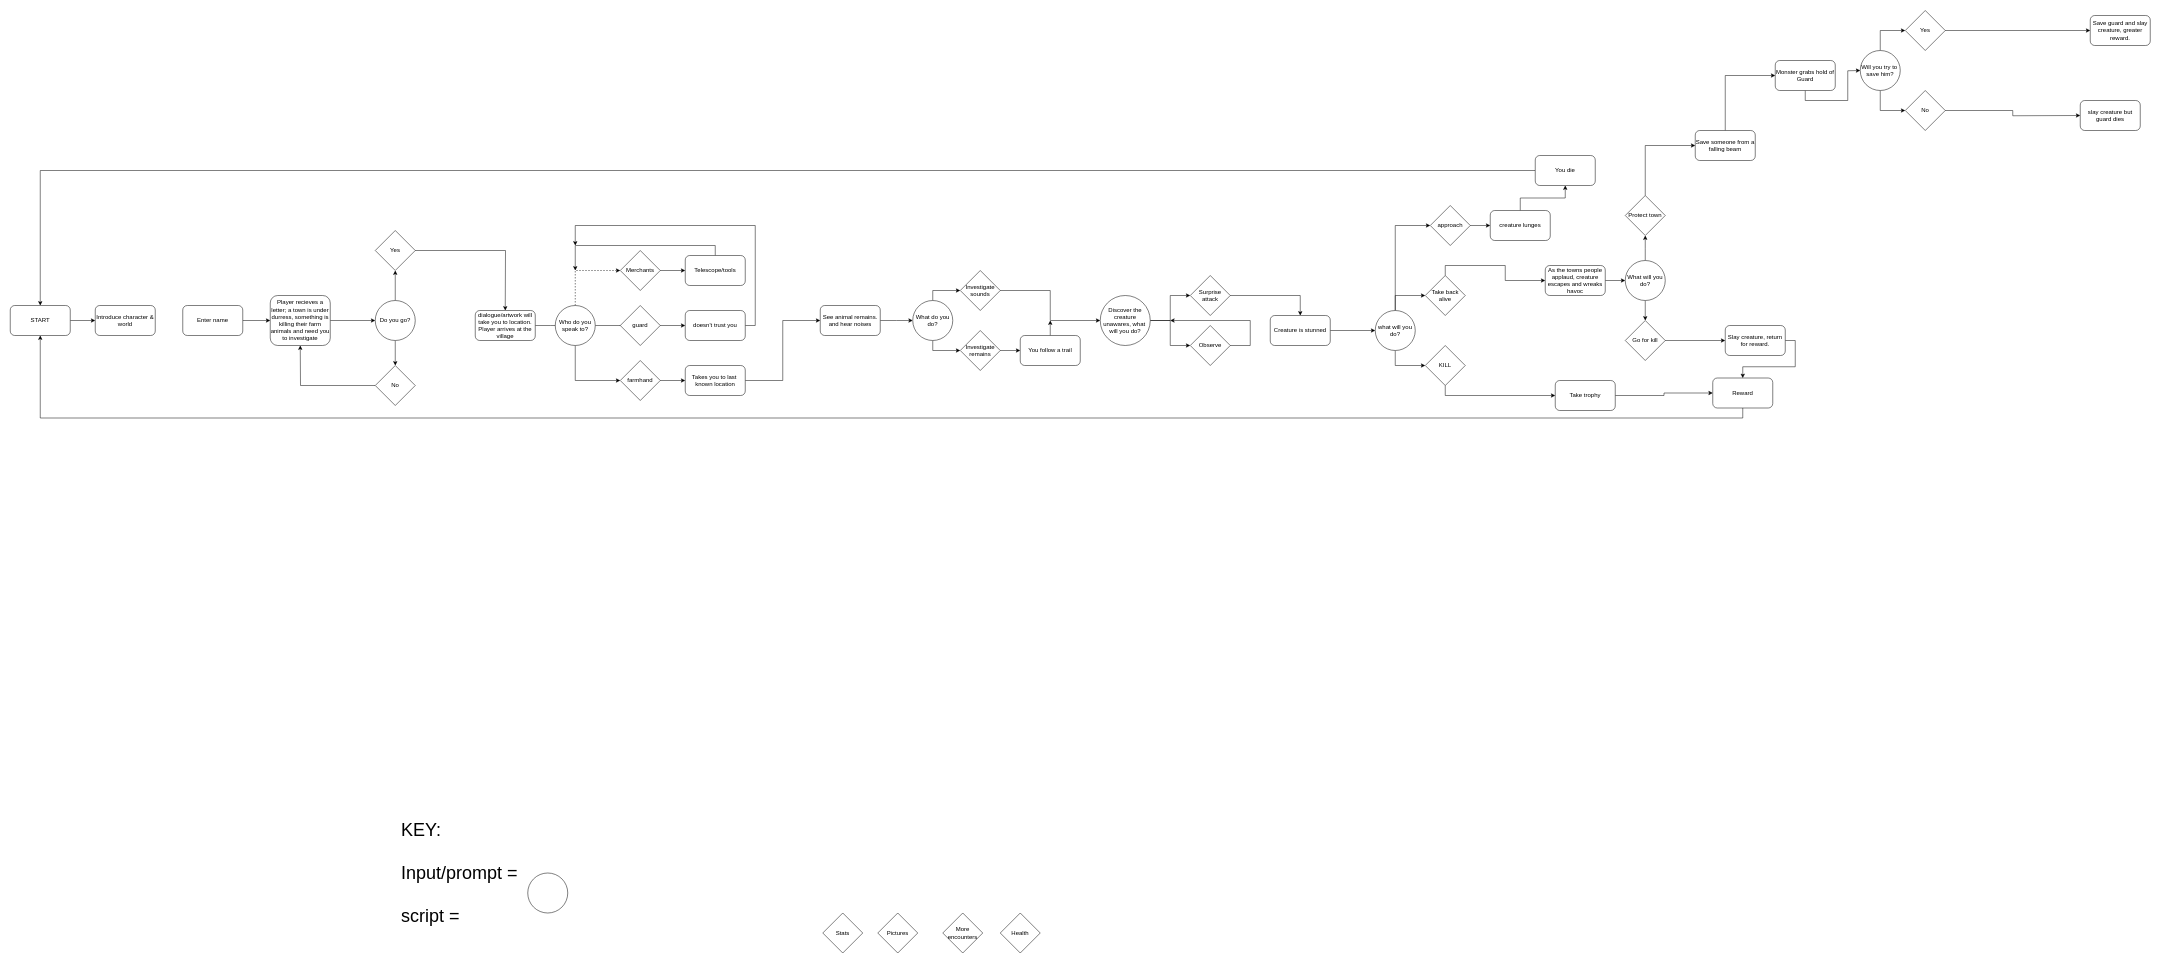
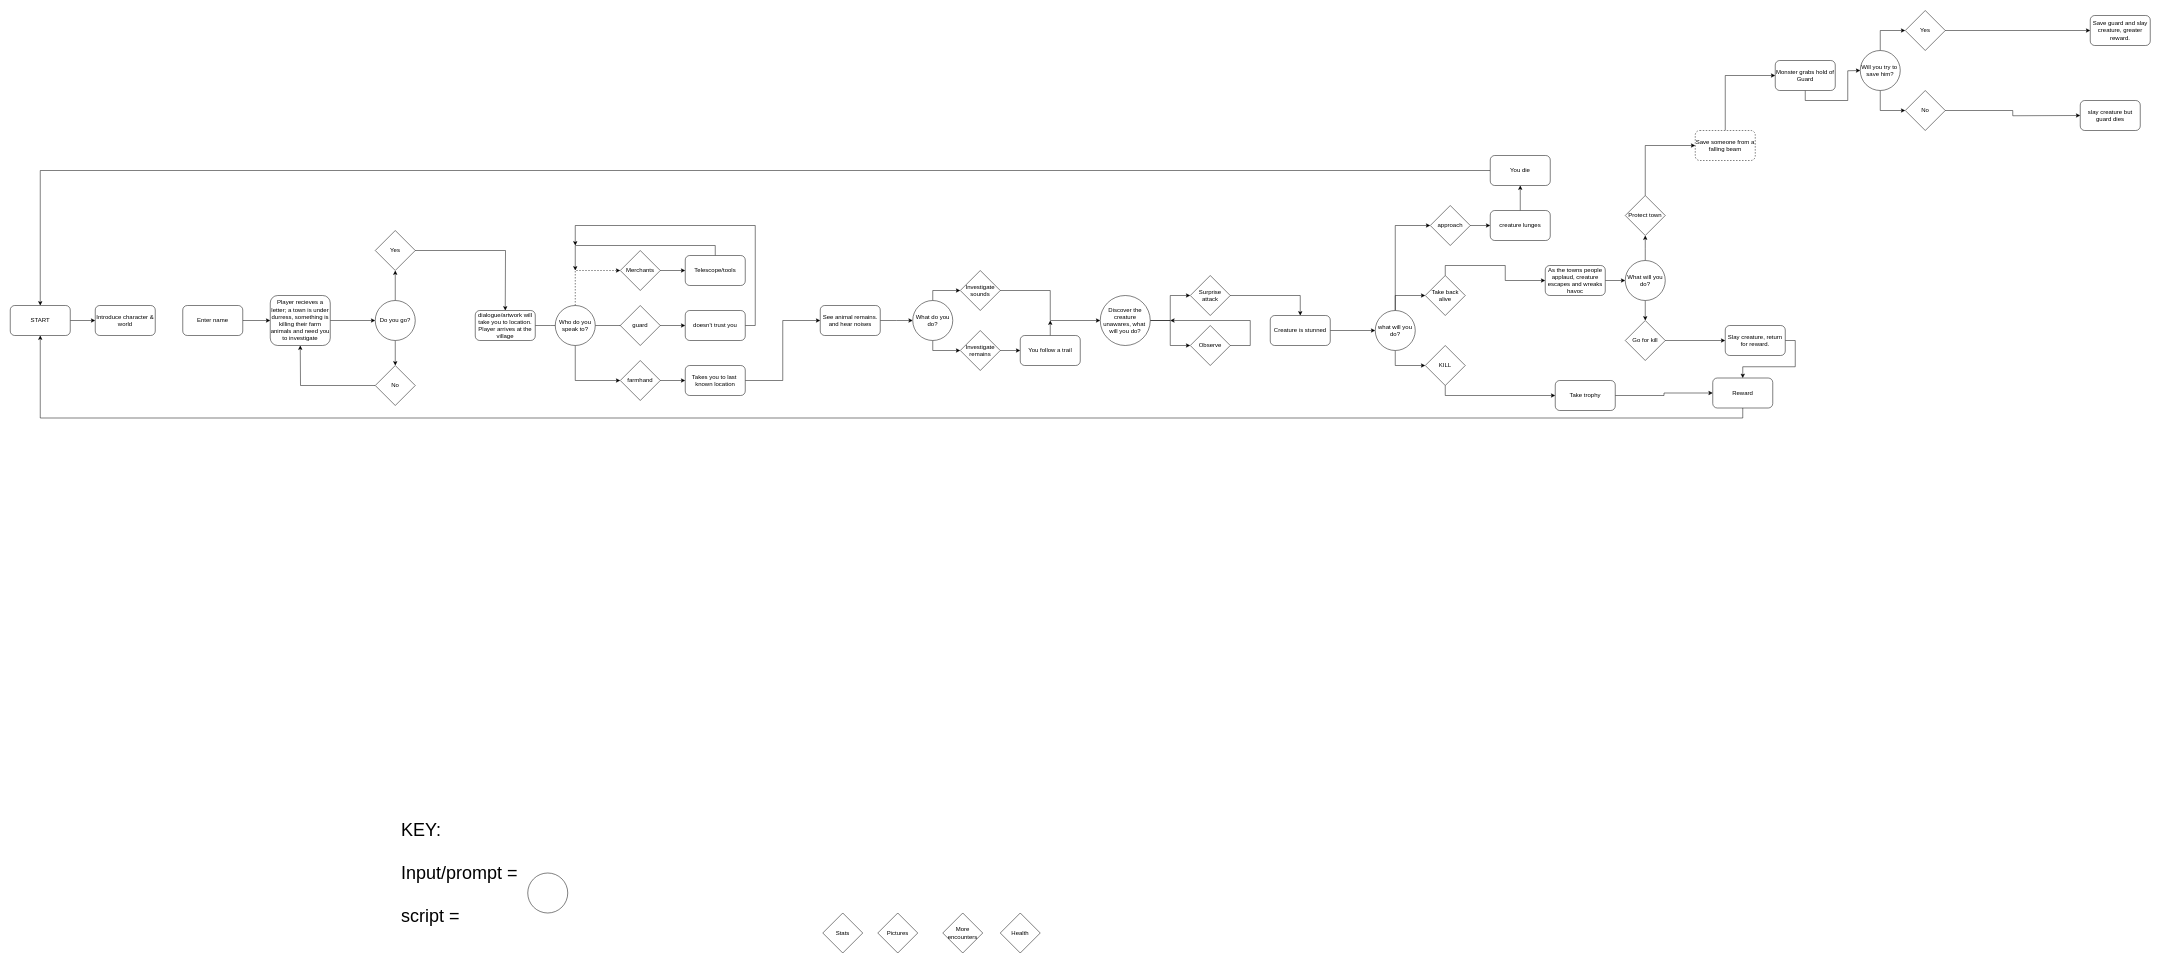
(1725, 145) -> (1725, 145)
(1565, 170) -> (1520, 170)
